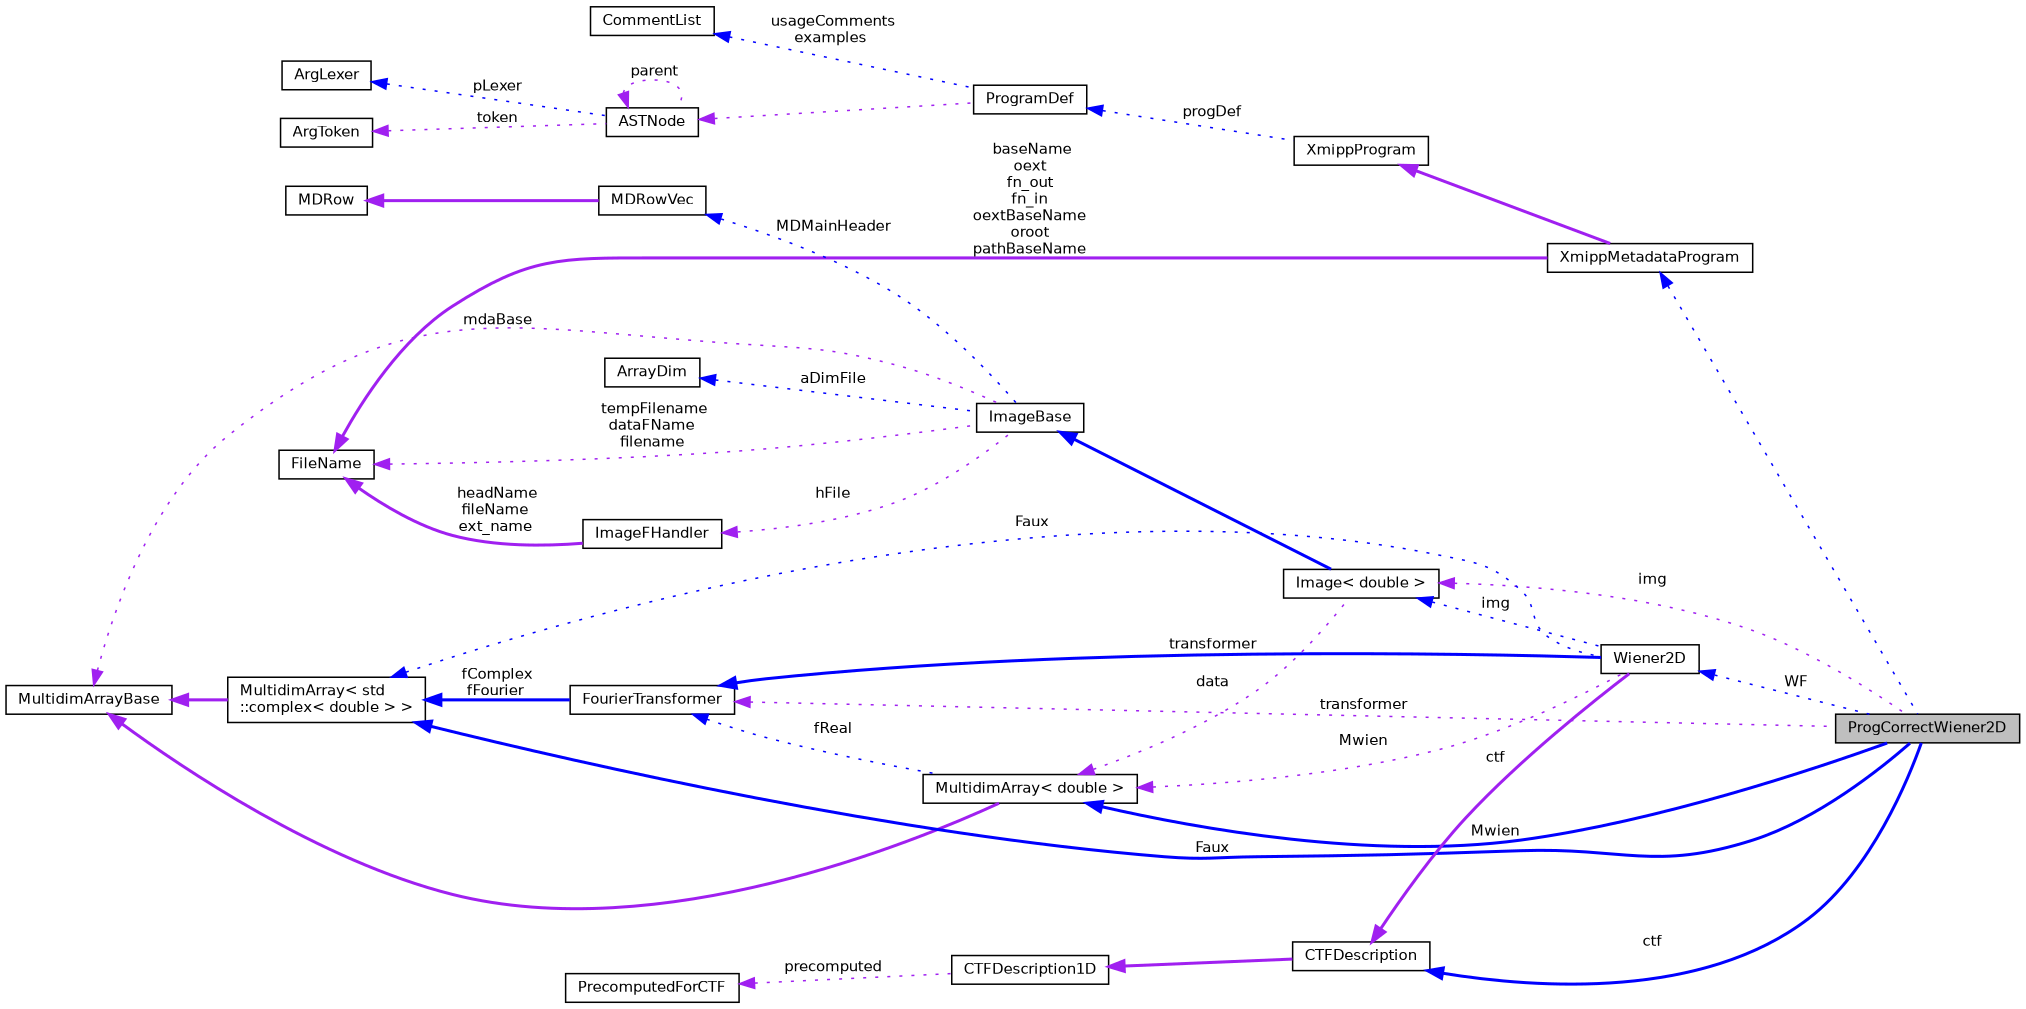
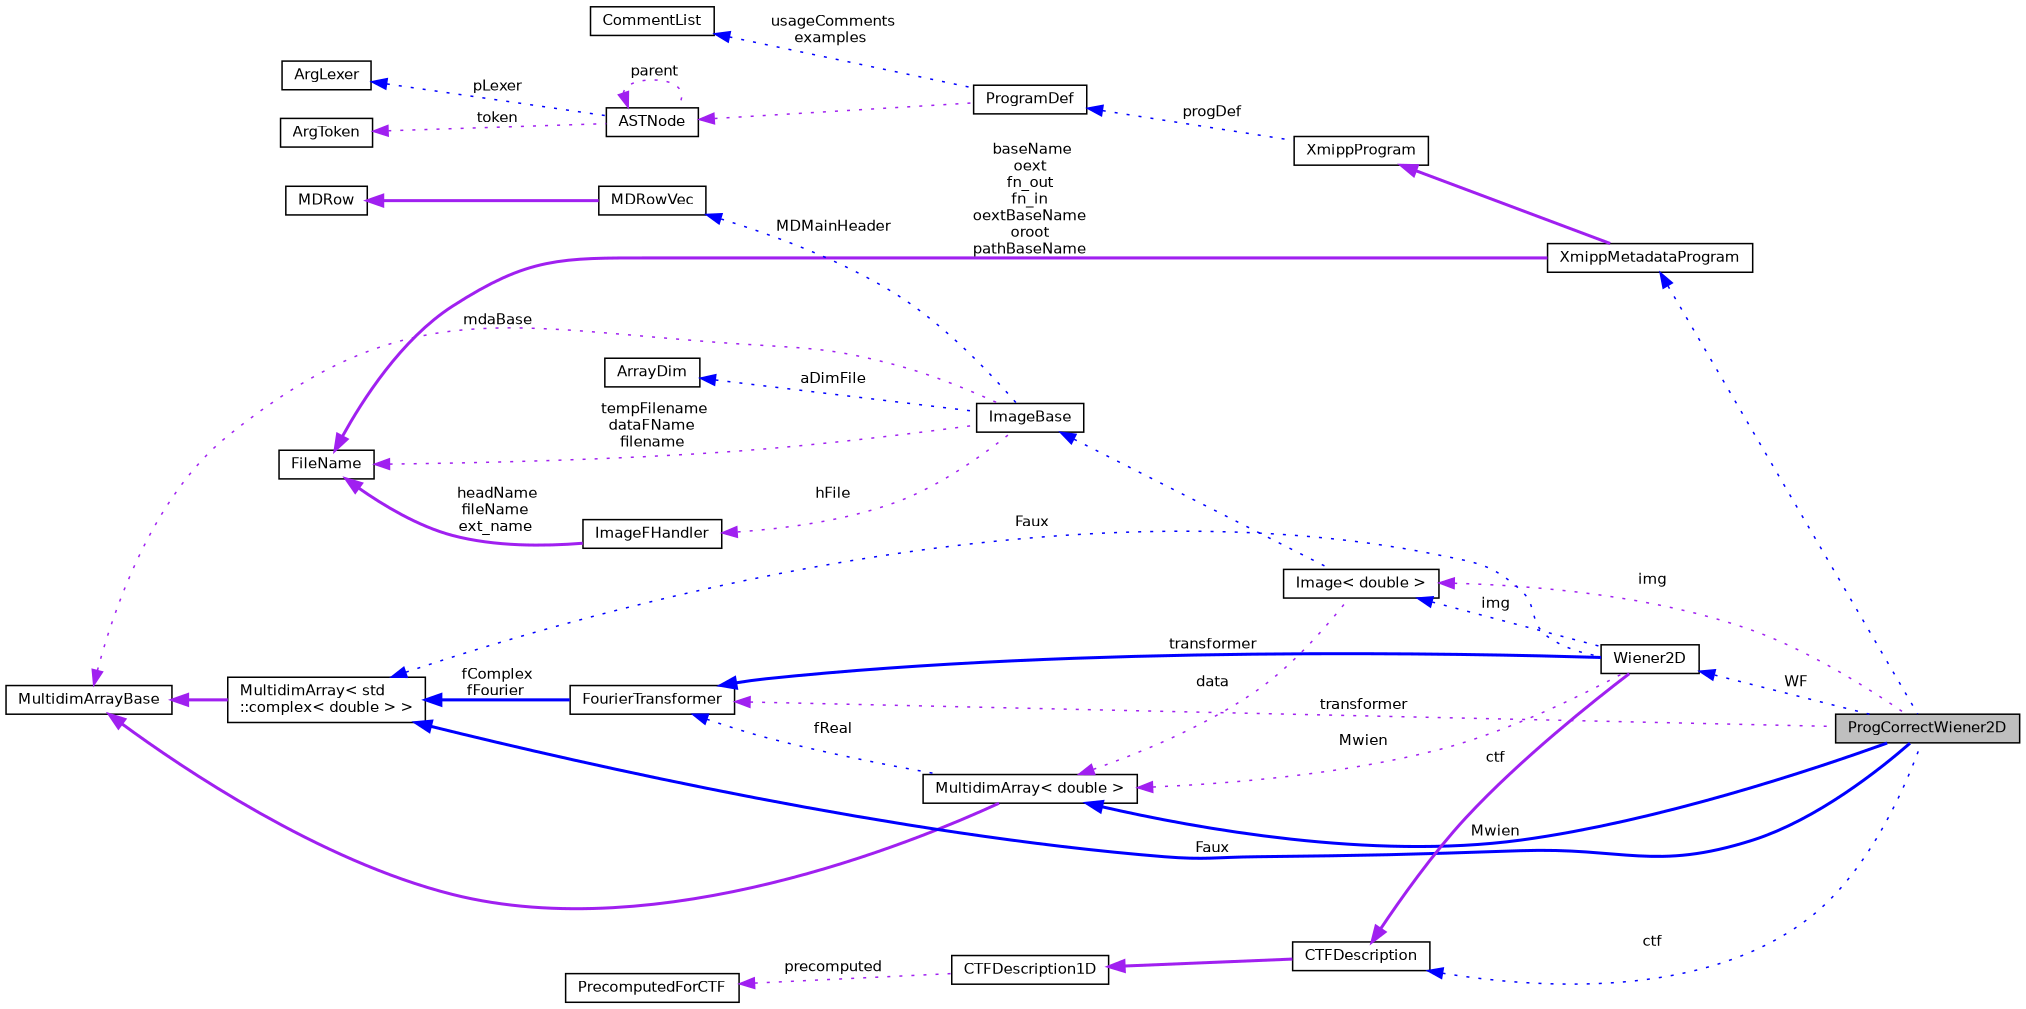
(1203, 504) -> (1203, 504)
(1734, 958) -> (1734, 958)
